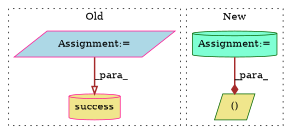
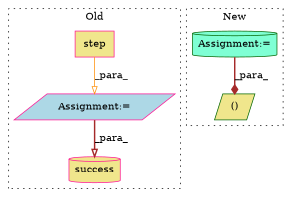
none -> (95, 44)
